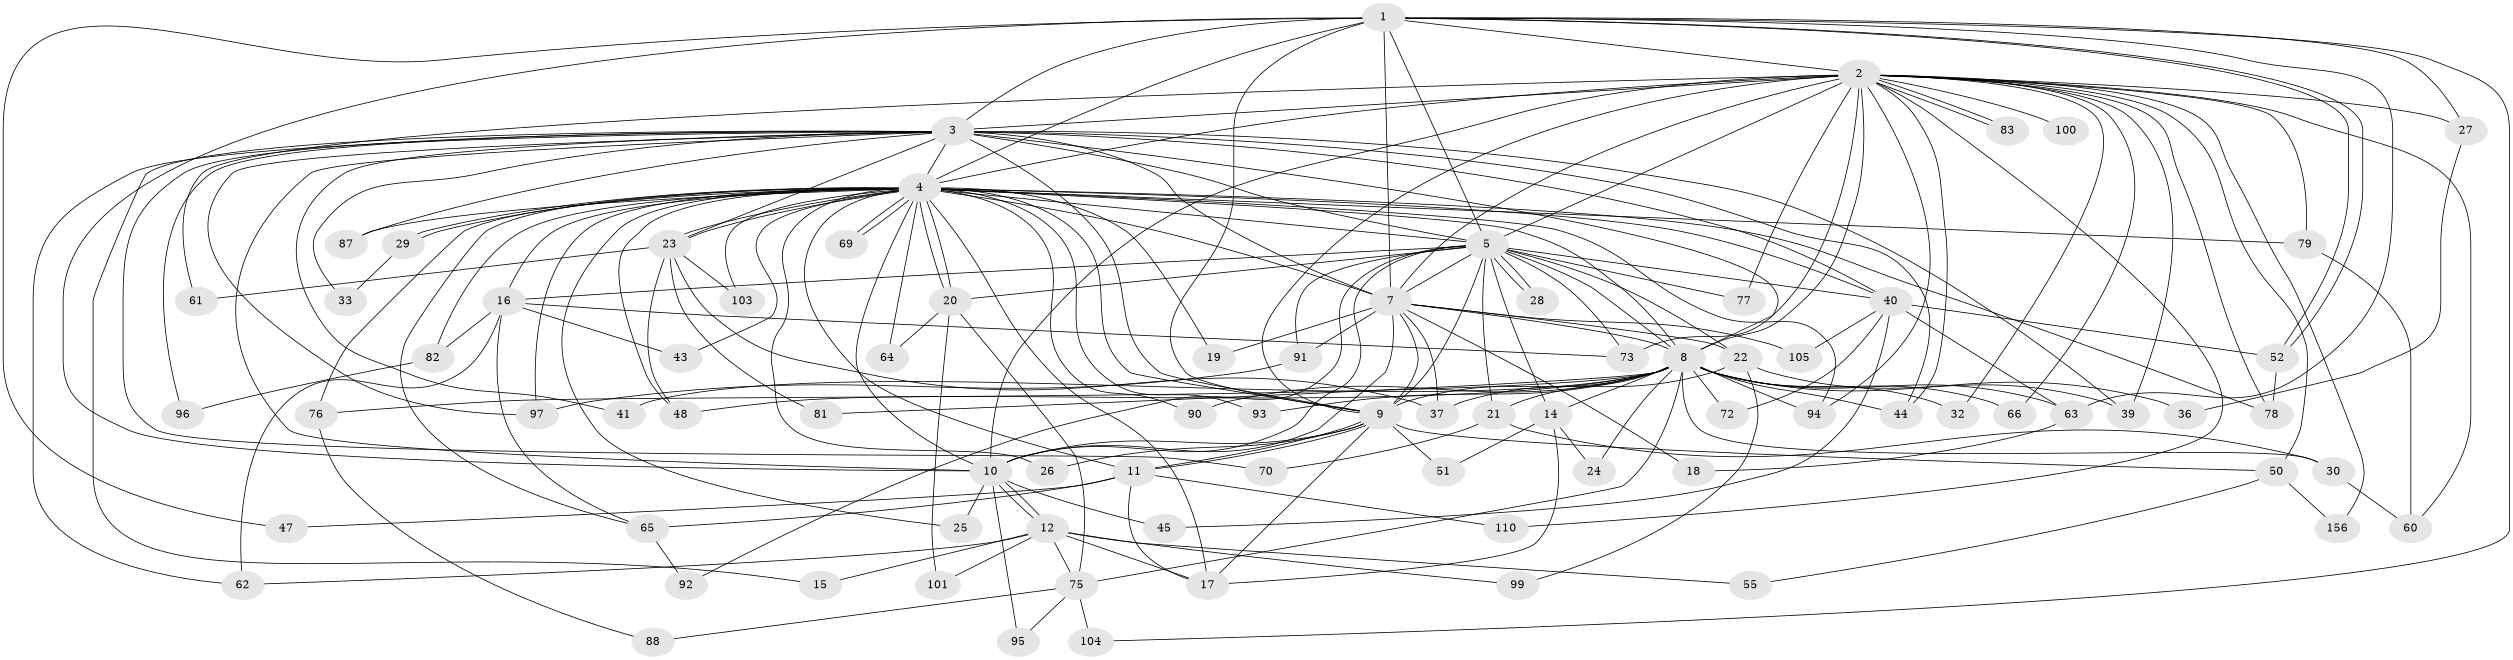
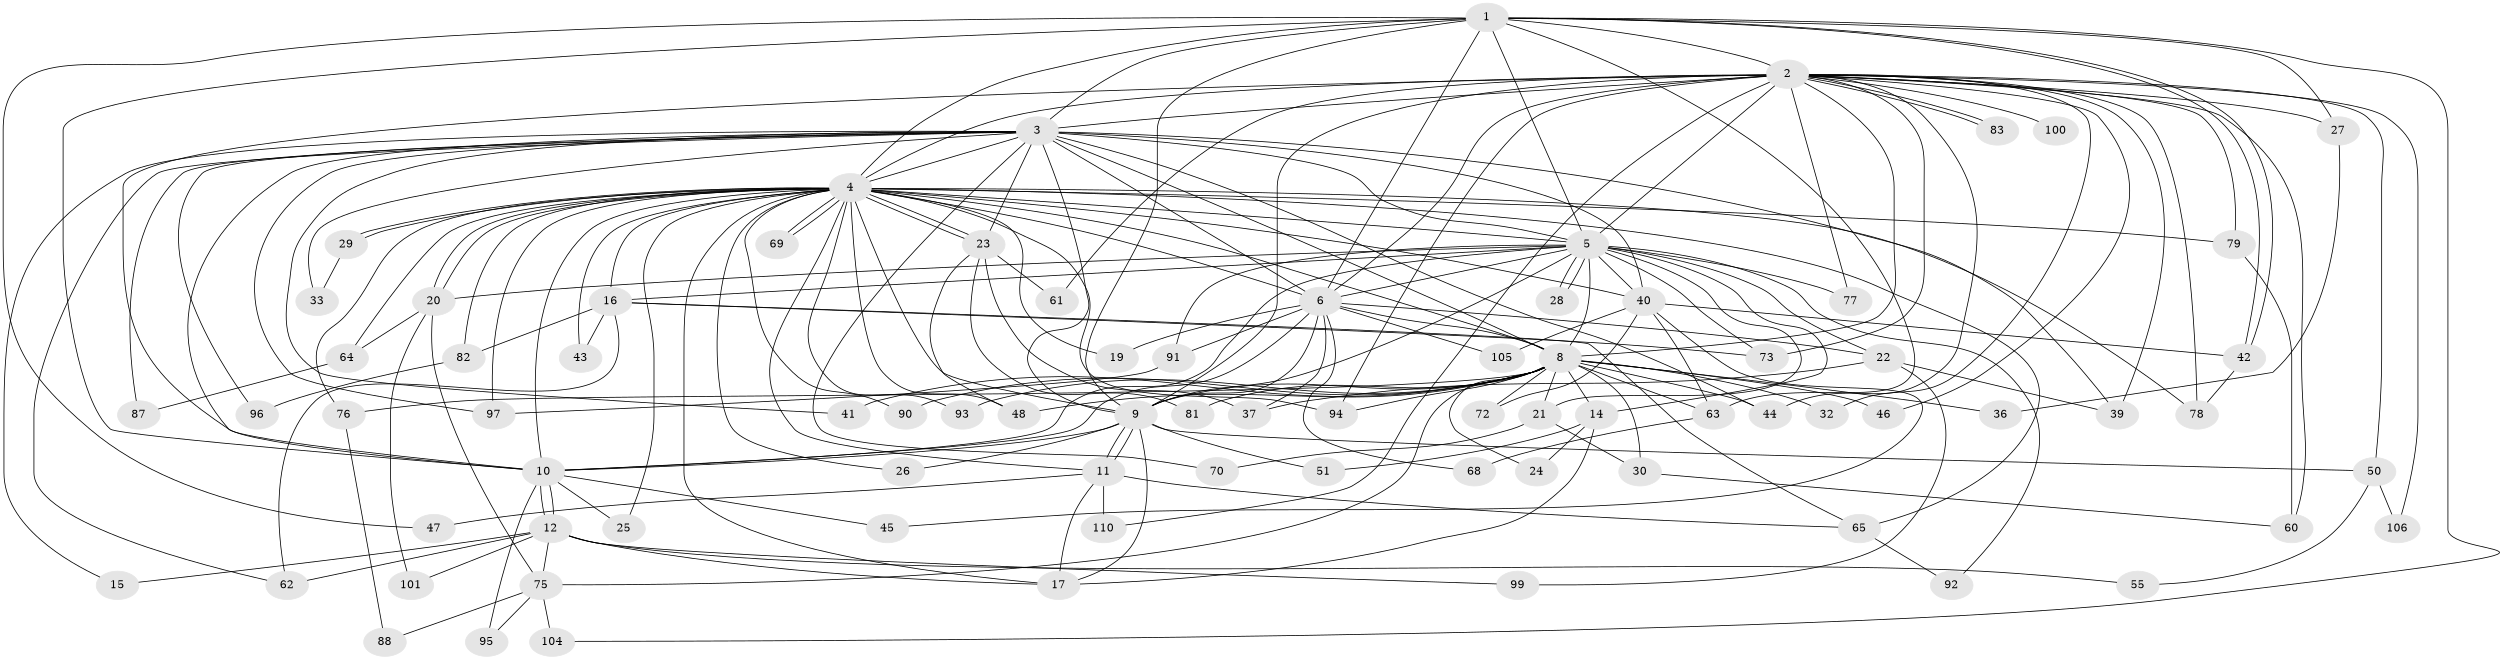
(629, 202) -> (247, 385)
(742, 301) -> none
(1391, 301) -> (1321, 301)
(2278, 358) -> (2244, 358)
(2015, 415) -> (1884, 415)
(1694, 472) -> (1474, 472)
(2337, 529) -> (2397, 529)
